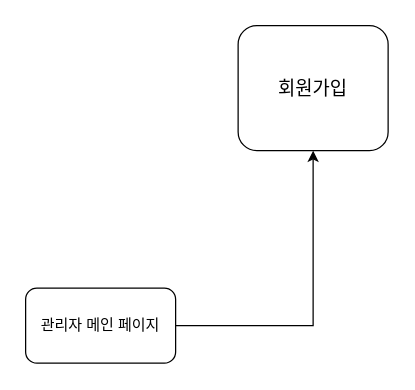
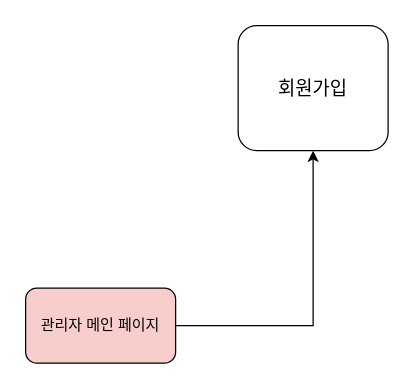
(101, 326) -> (101, 326)
